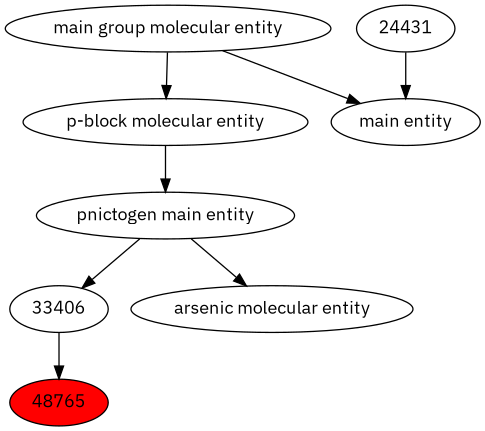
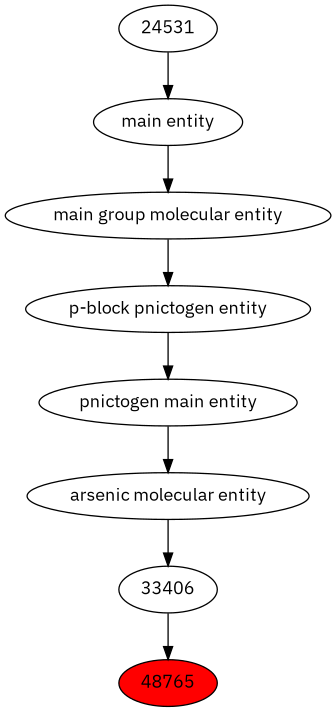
(406, 29) -> (168, 29)
(285, 75) -> (168, 162)
(165, 122) -> (168, 309)
(116, 259) -> (168, 536)
